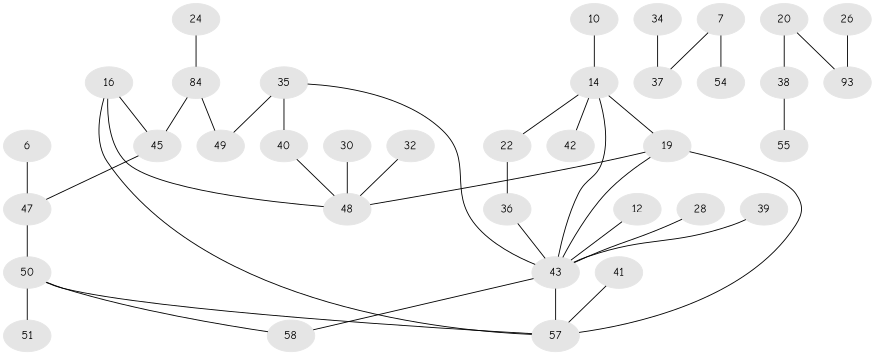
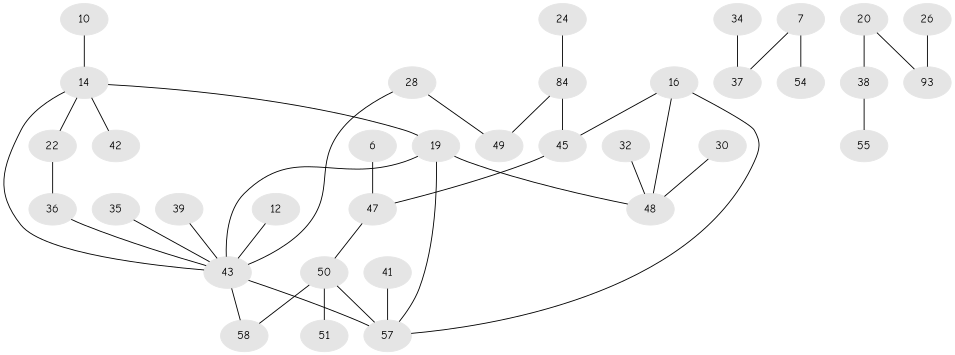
(252, 114) -> (456, 114)
(284, 146) -> none
